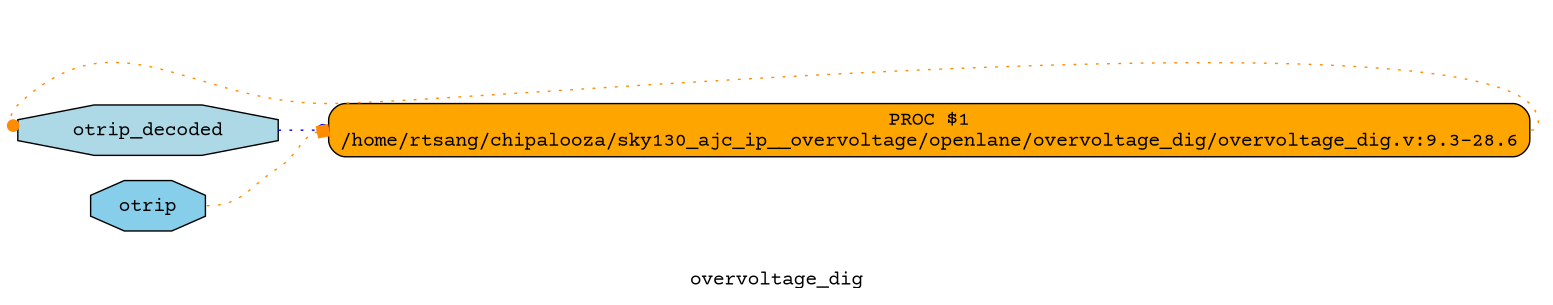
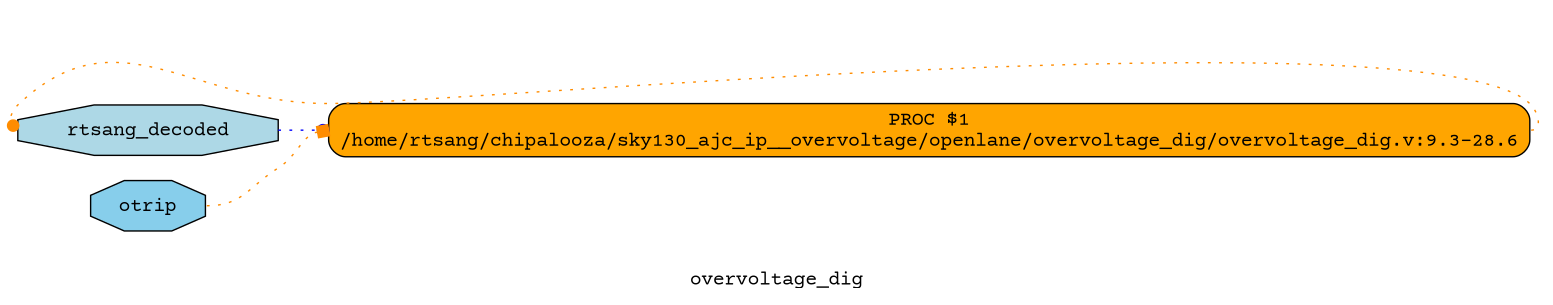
(148, 130) -> (148, 130)
